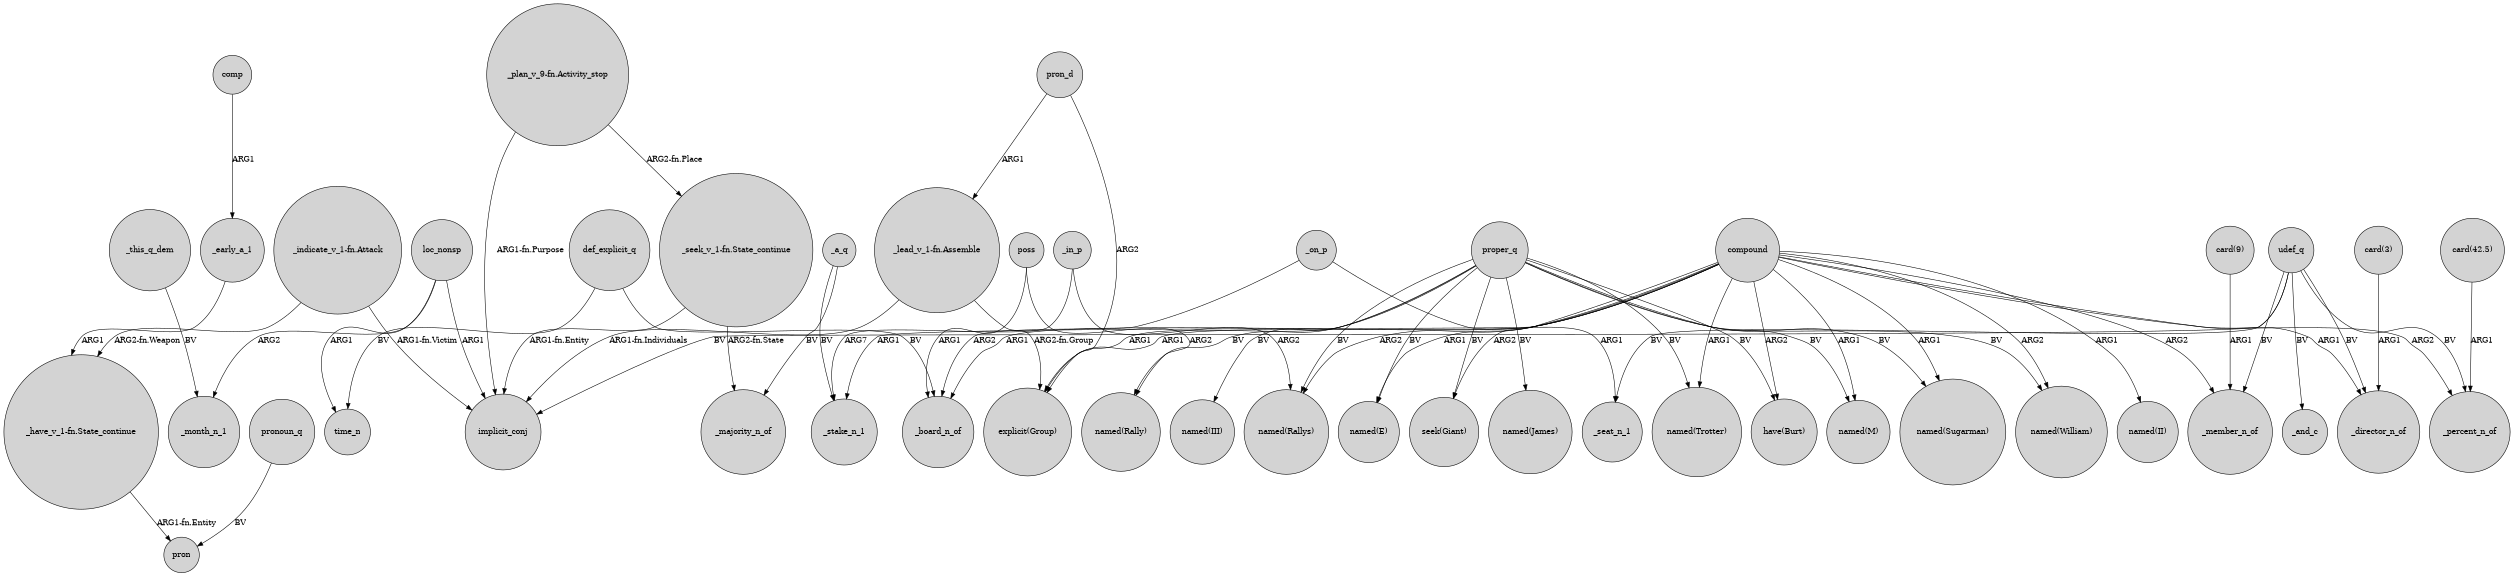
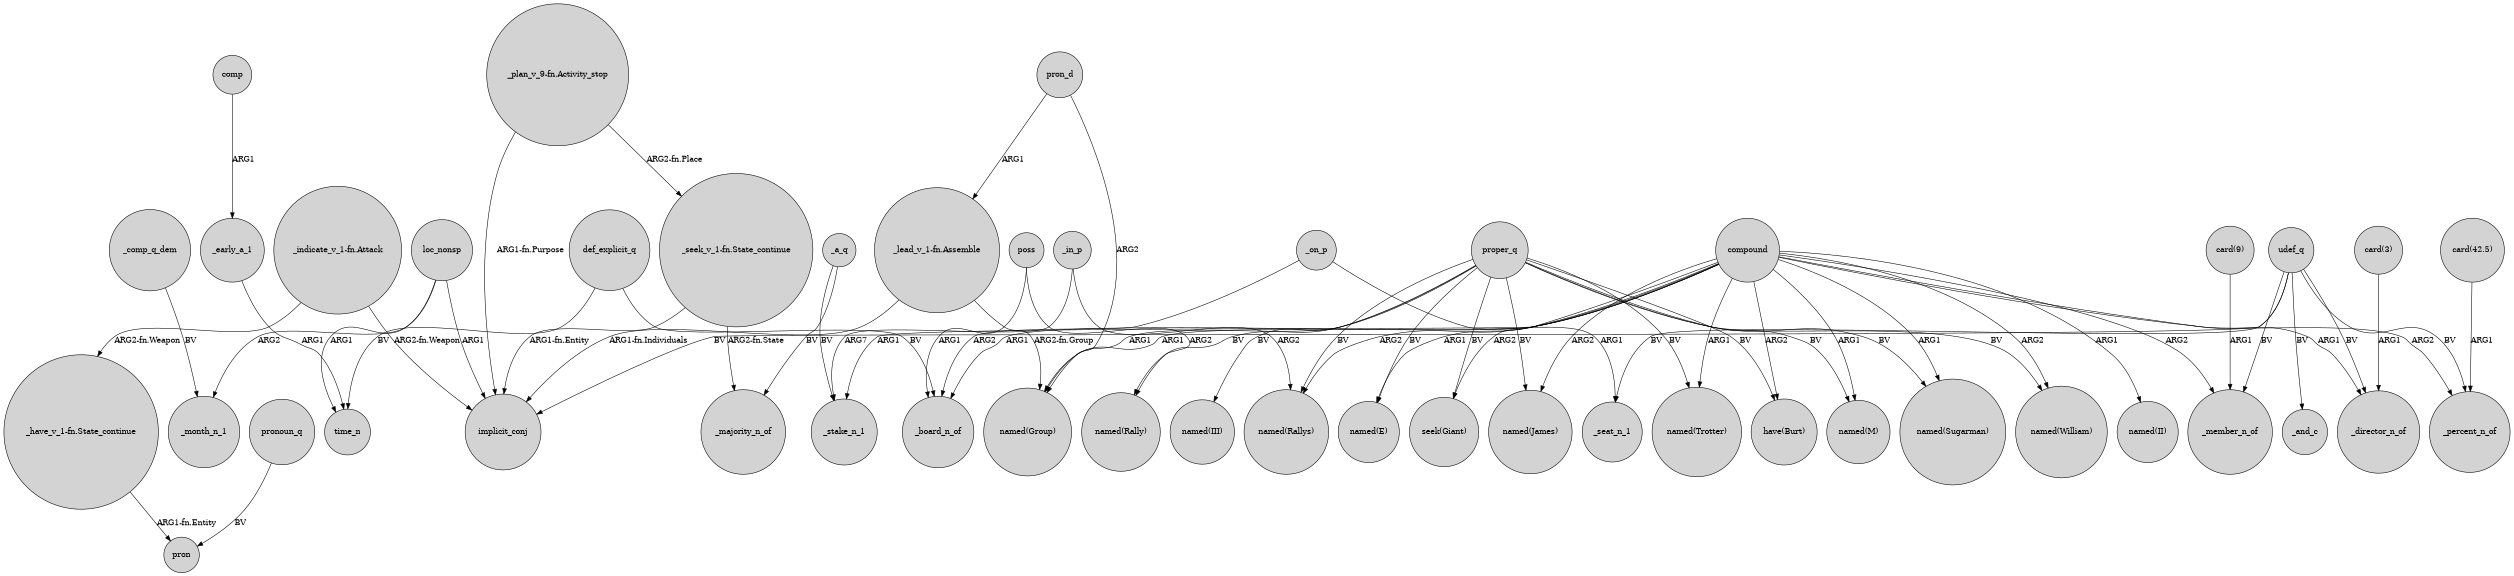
(150, 250) -> (150, 250)
none -> (1596, 316)
(167, 332) -> (294, 341)
(427, 341) -> (427, 341)
(1028, 432) -> (1028, 432)
